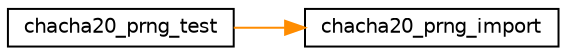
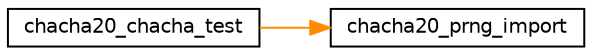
(121, 28) -> (134, 28)
